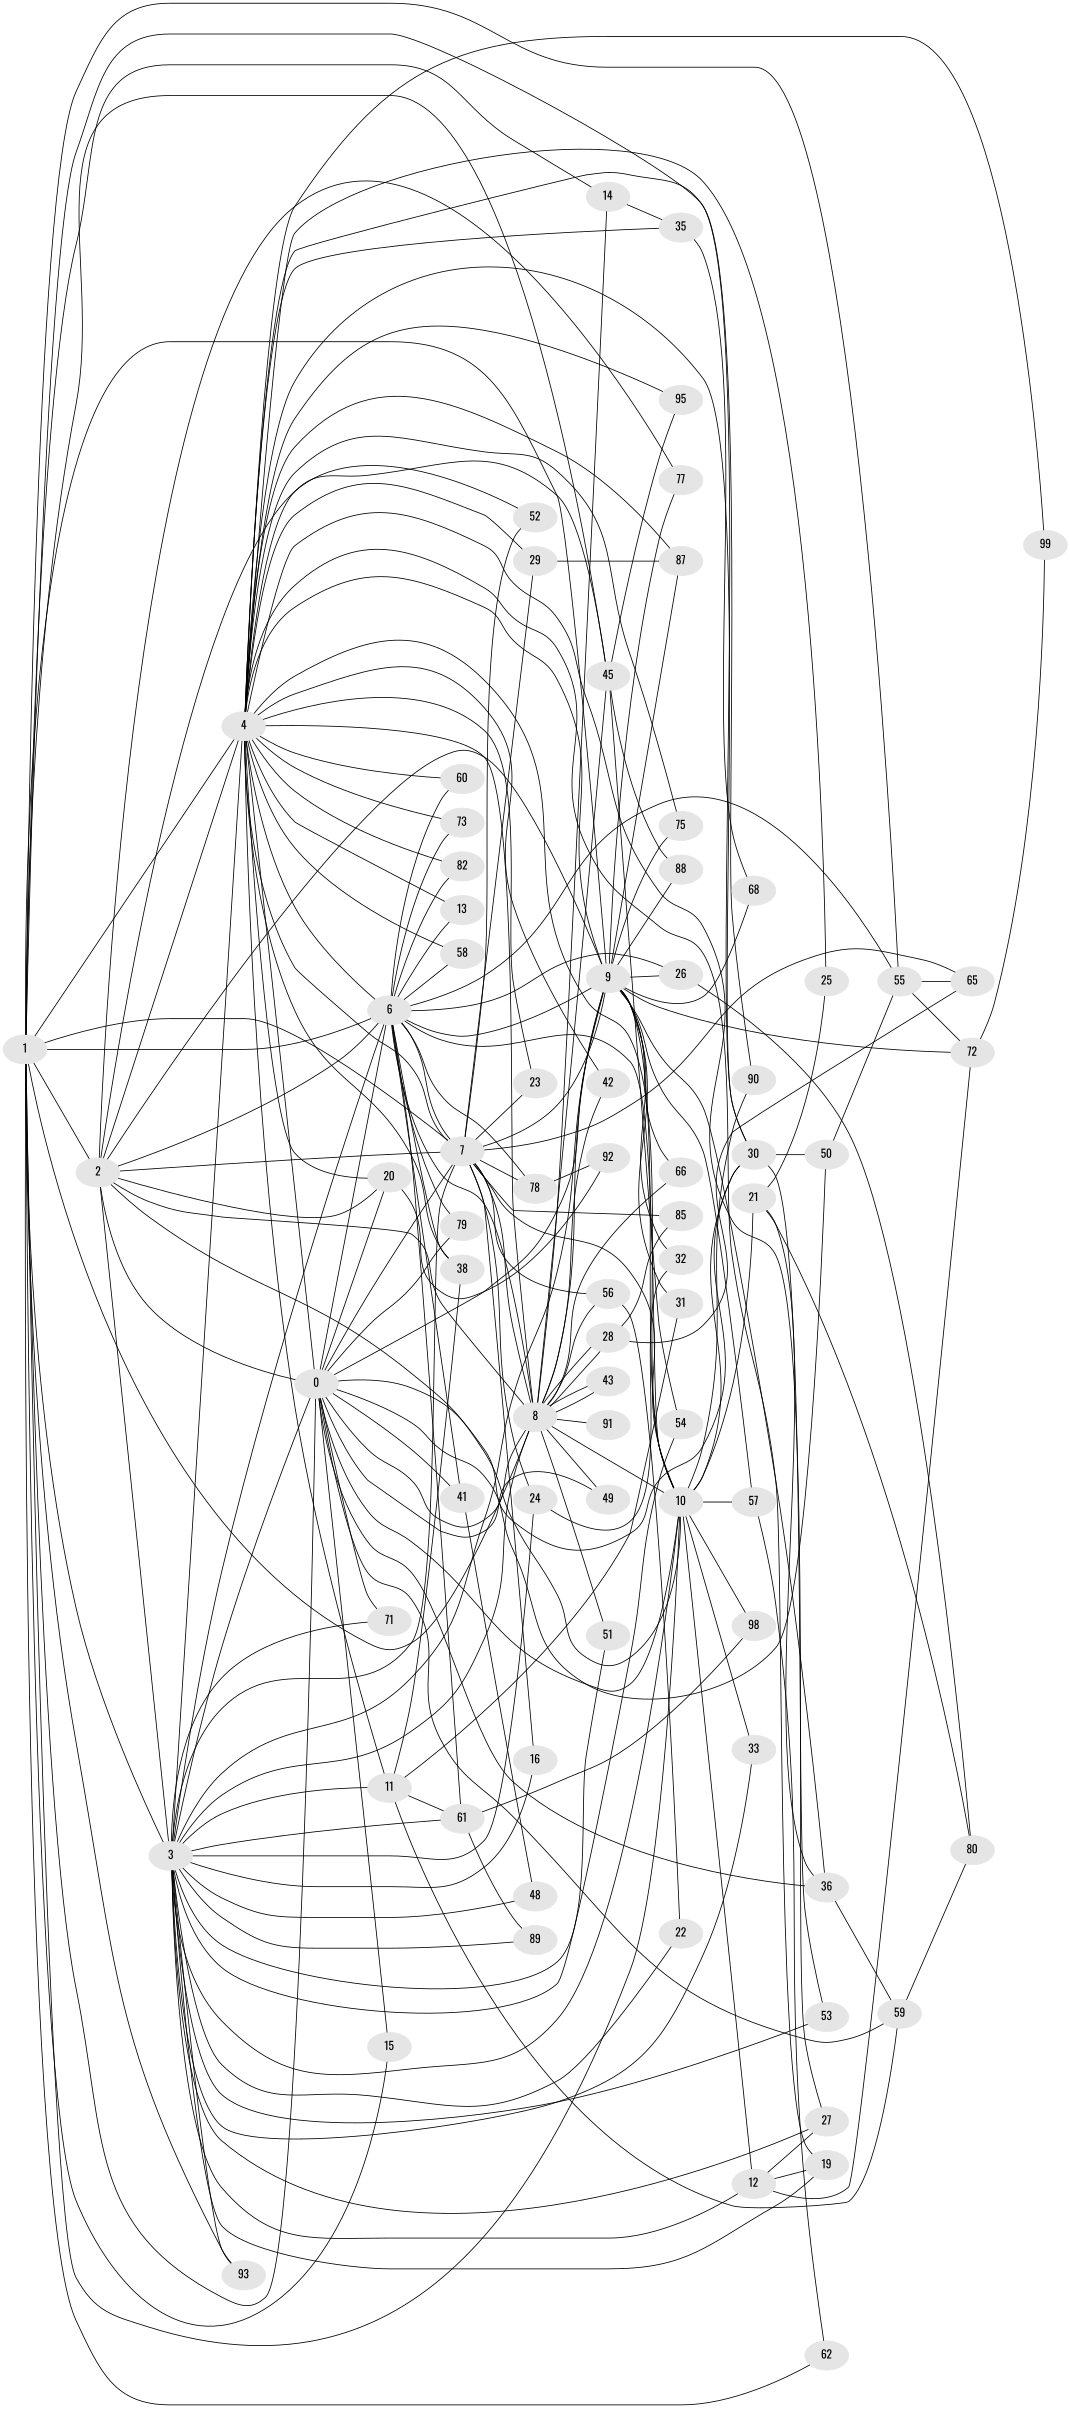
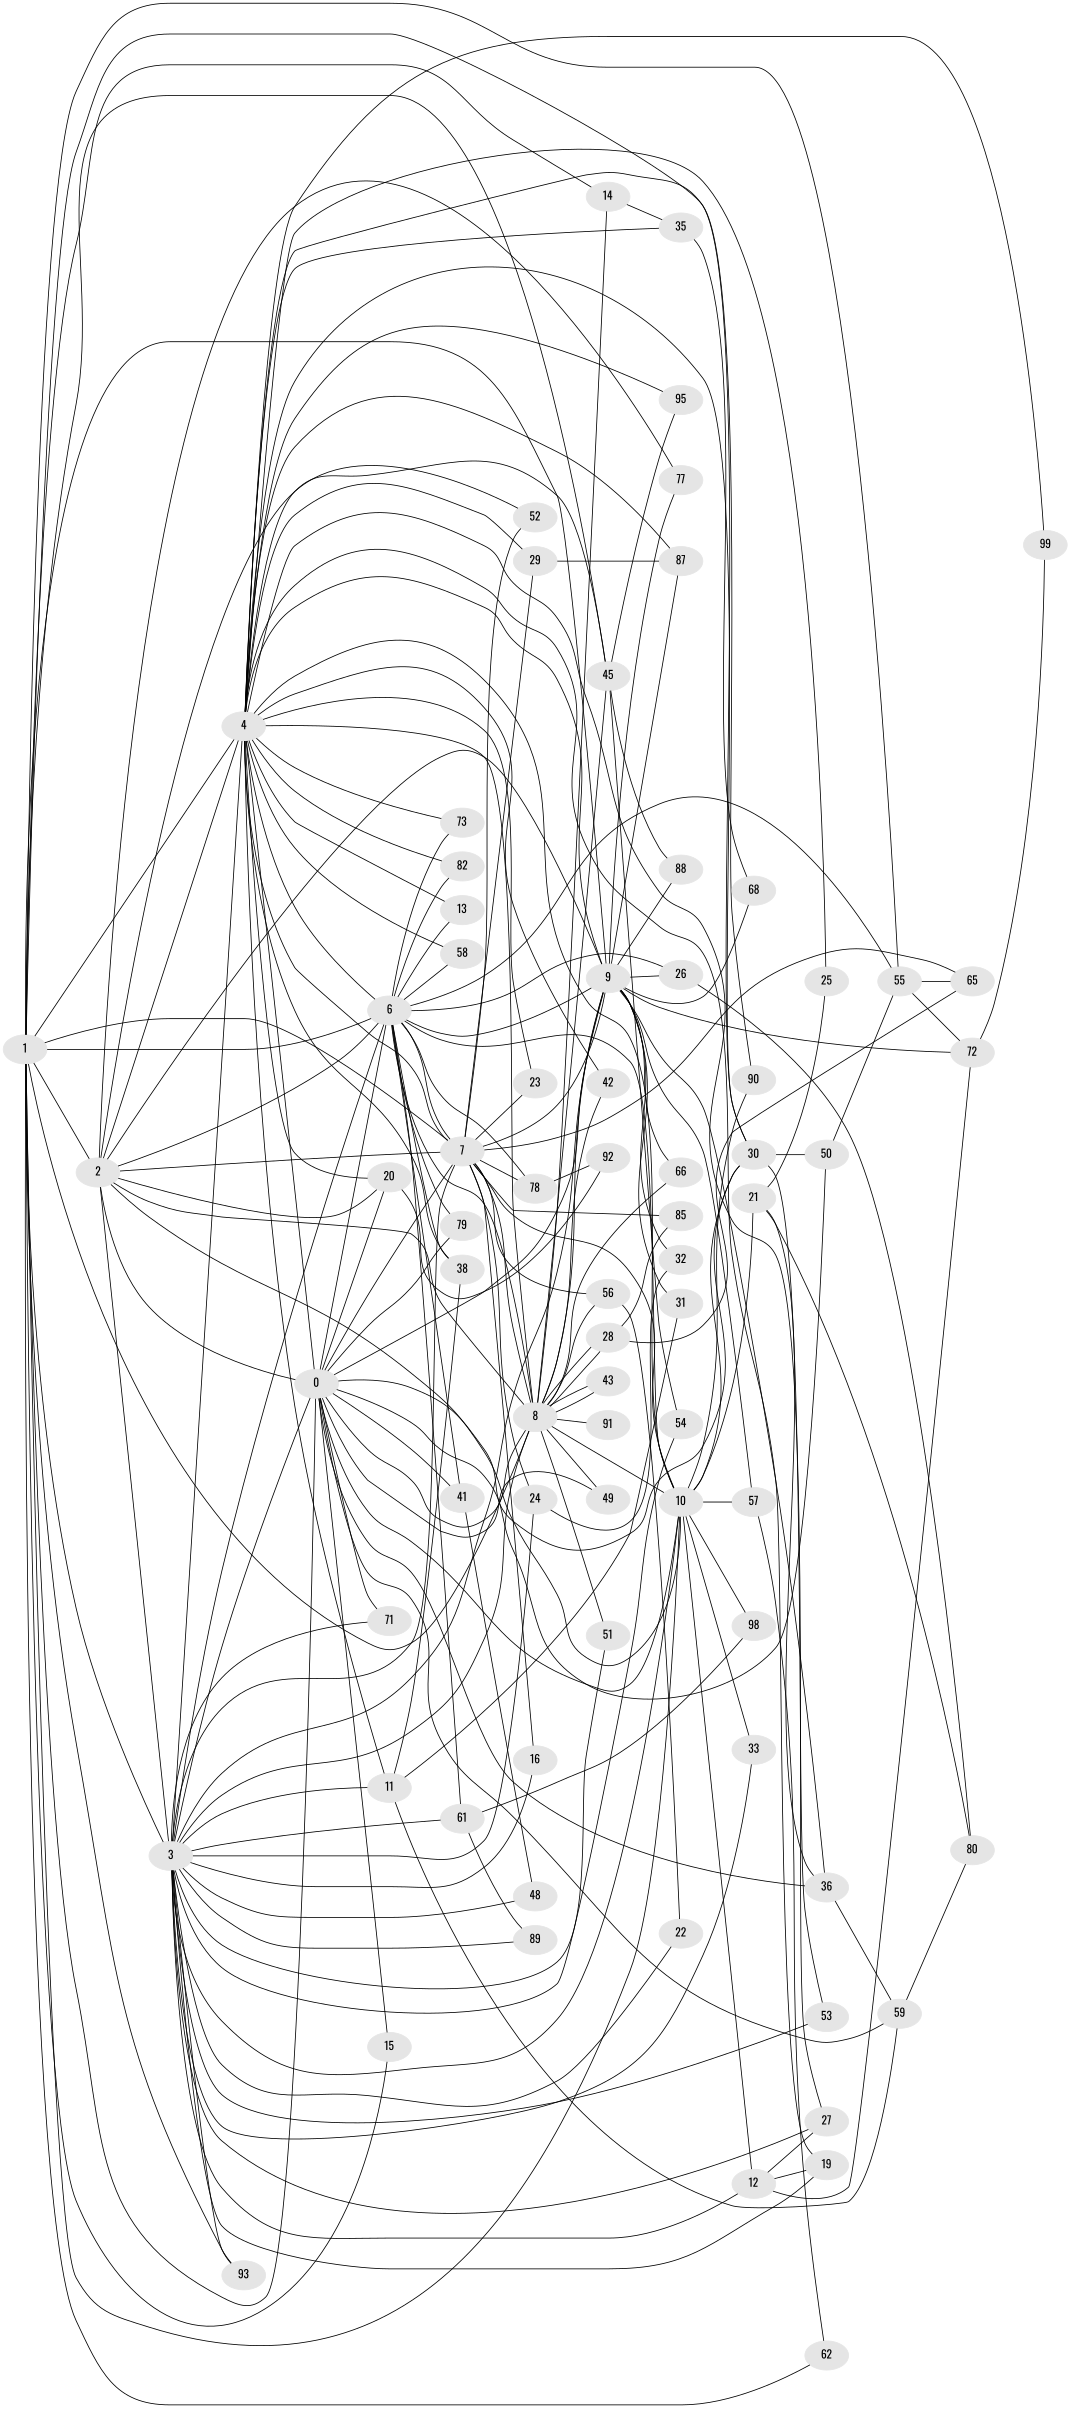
(462, 779) -> none
(681, 826) -> none
(650, 1238) -> none
(426, 1803) -> none
